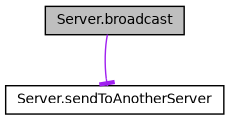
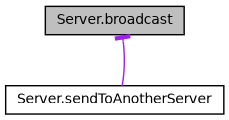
(105, 57) -> (124, 64)
